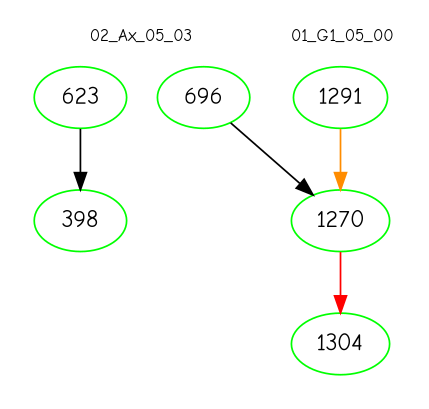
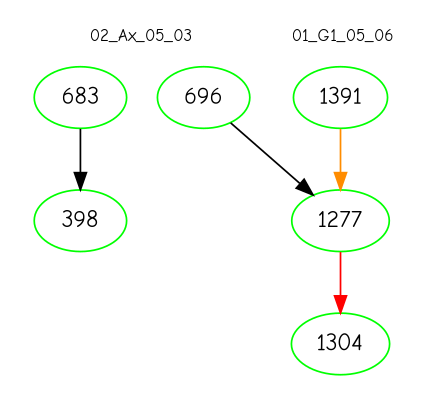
(343, 37) -> (343, 37)
(80, 98) -> (80, 98)
(341, 98) -> (341, 98)
(341, 221) -> (341, 221)
